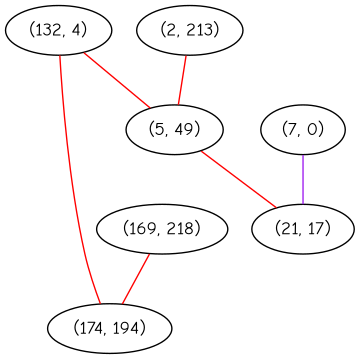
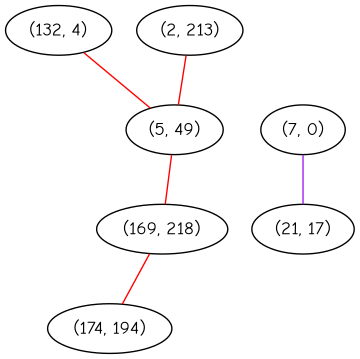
(239, 179) -> (168, 180)
(72, 181) -> none
